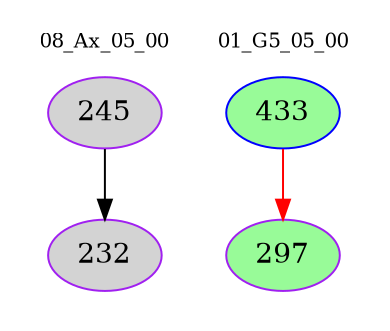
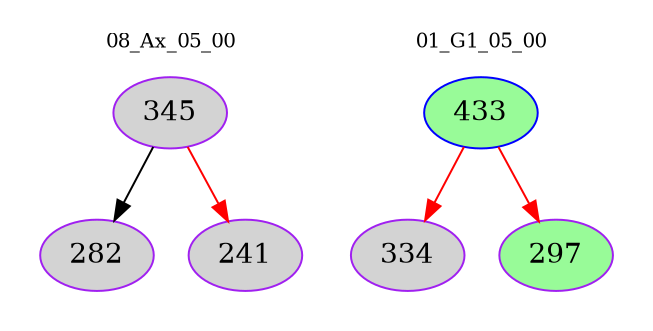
(284, 43) -> (482, 43)
(105, 113) -> (170, 113)
(105, 255) -> (97, 255)
none -> (245, 255)
none -> (408, 255)
